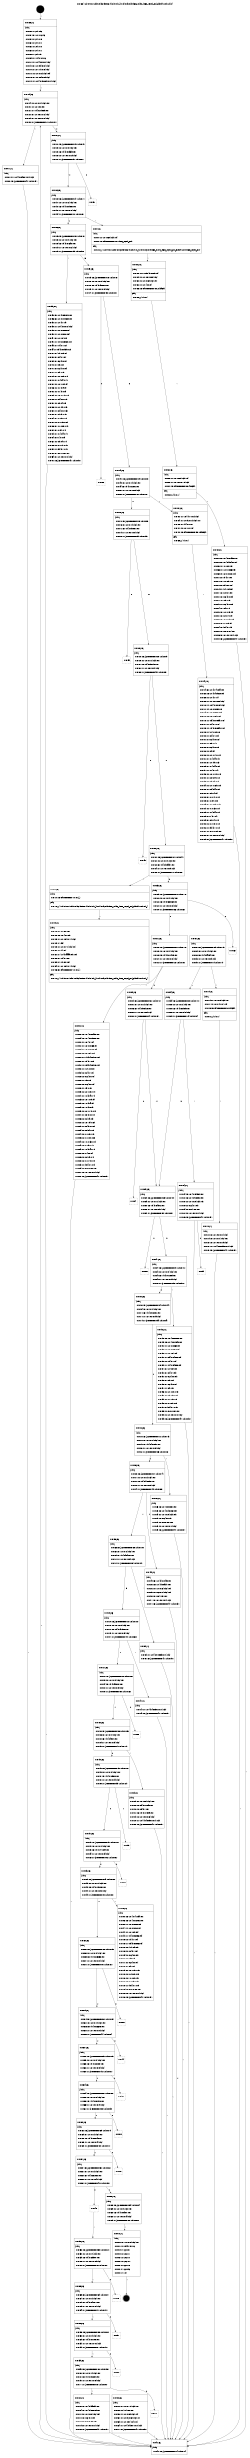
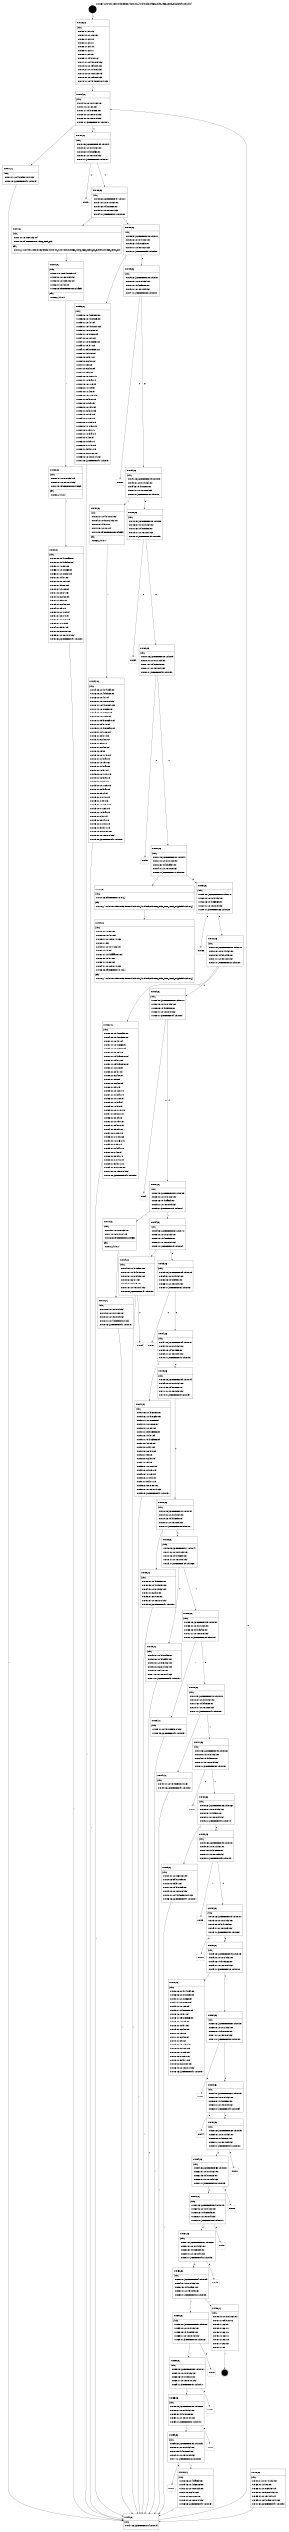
(151, 1102) -> (168, 1100)
(93, 2224) -> (191, 2305)
